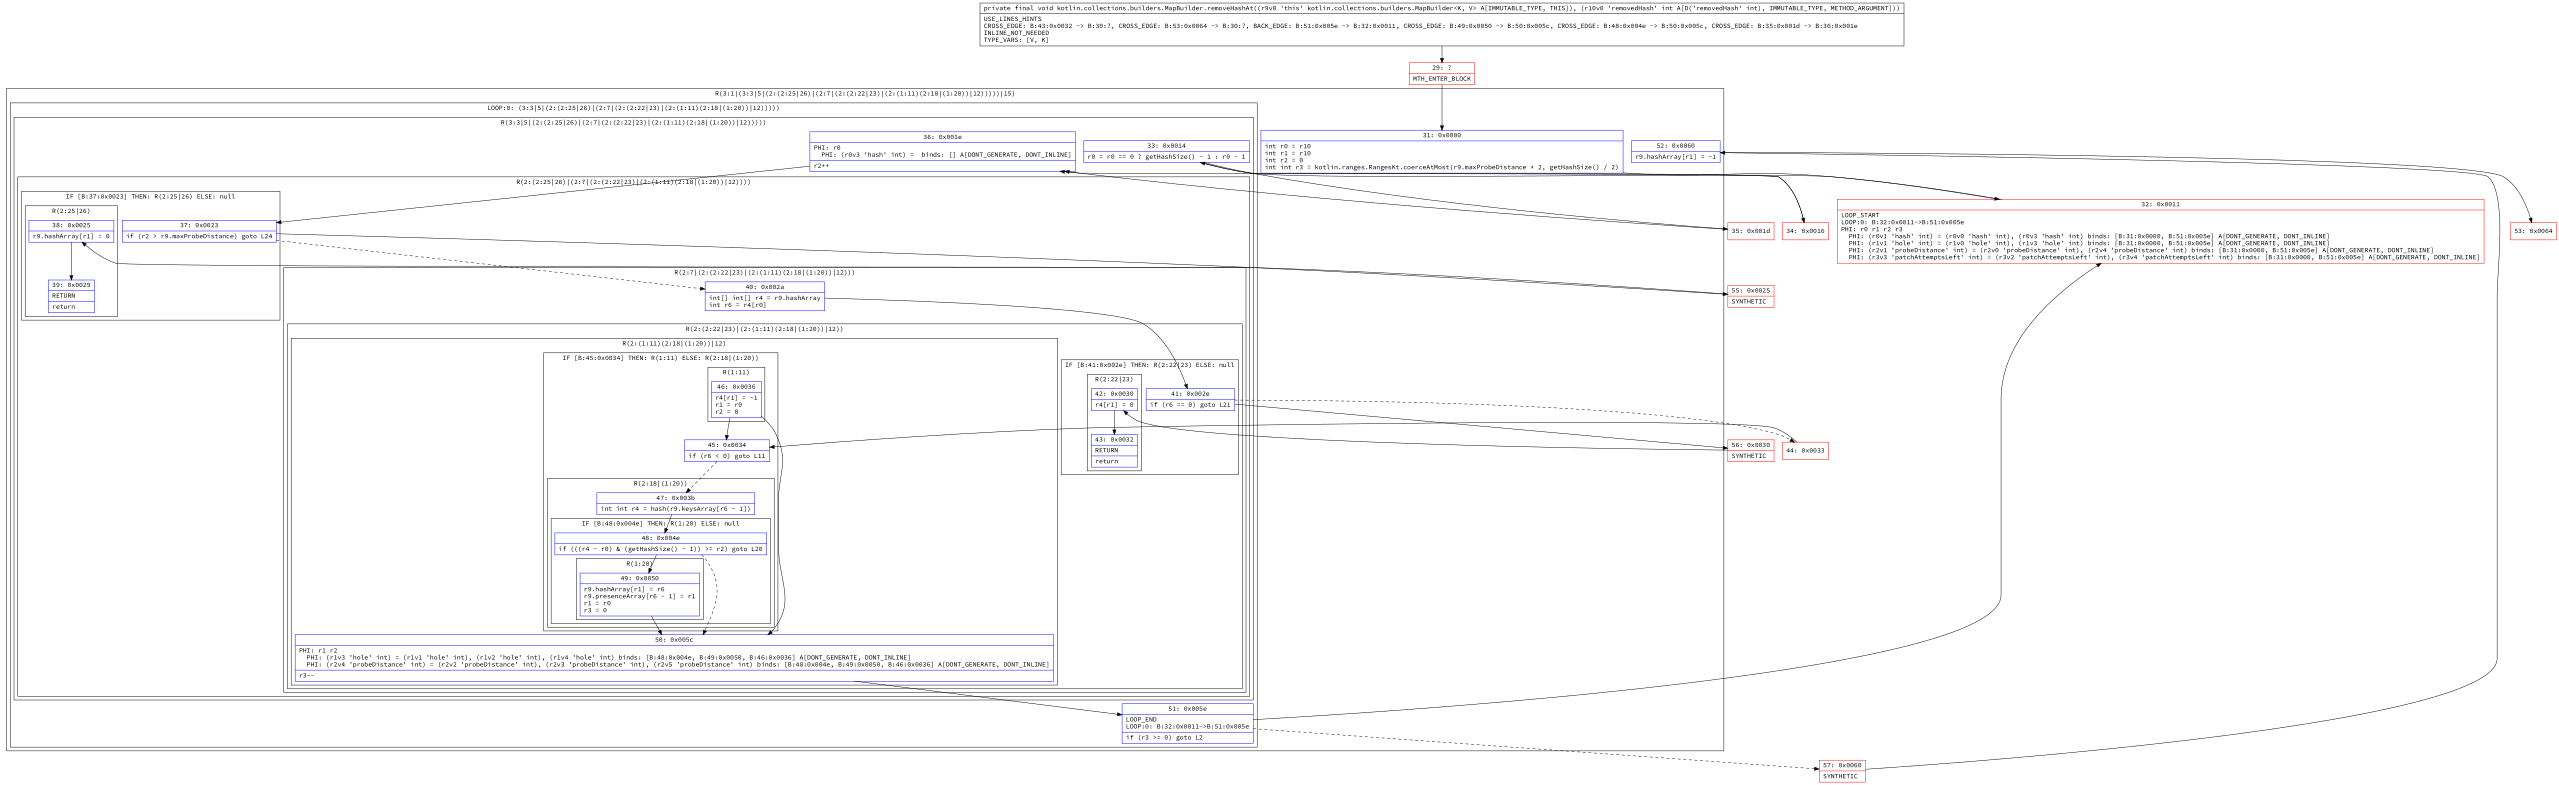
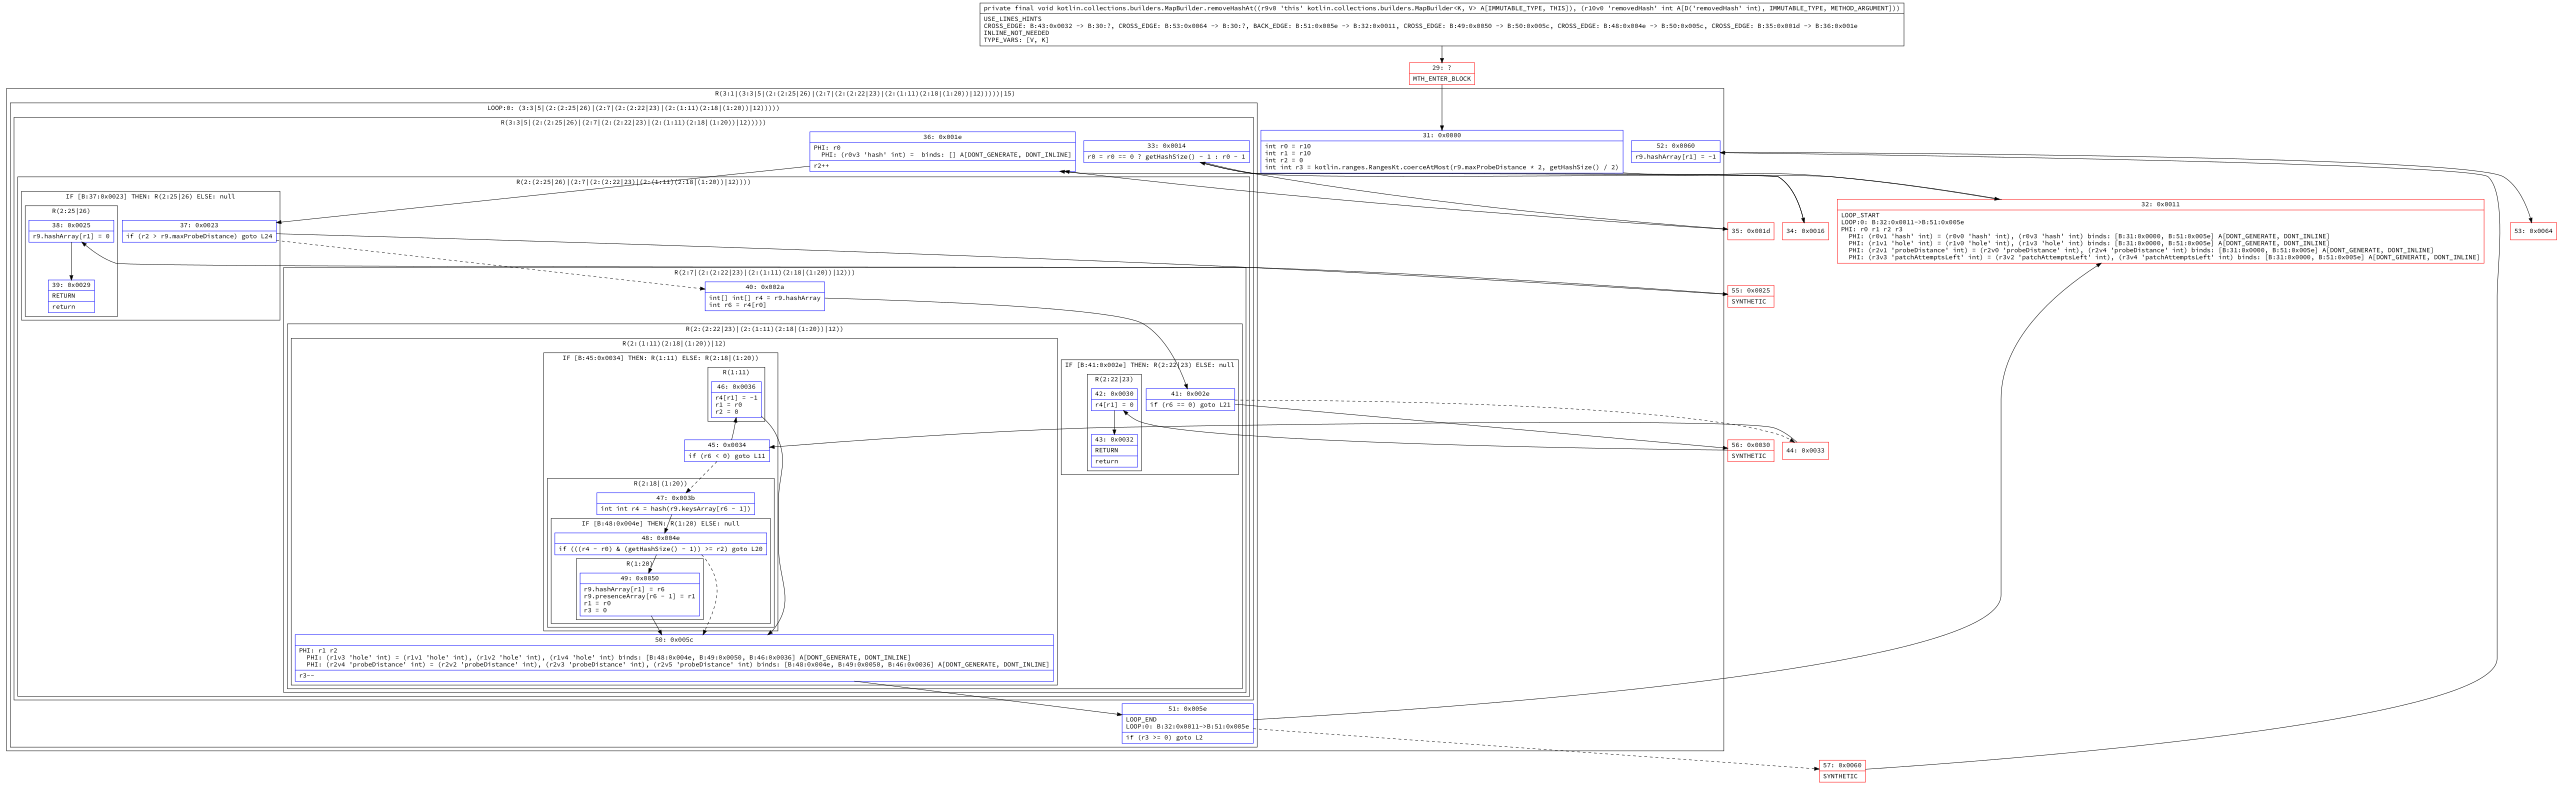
(728, 426) -> (734, 431)
